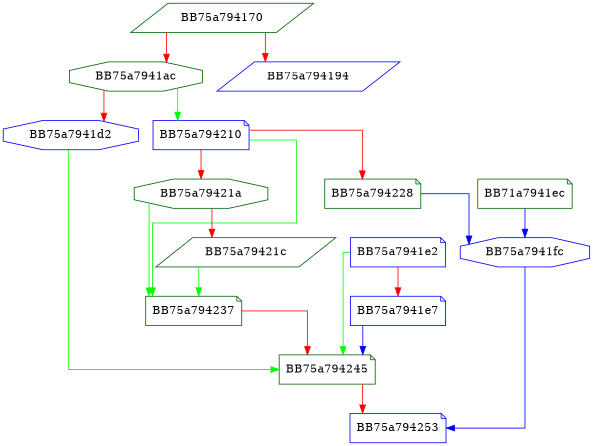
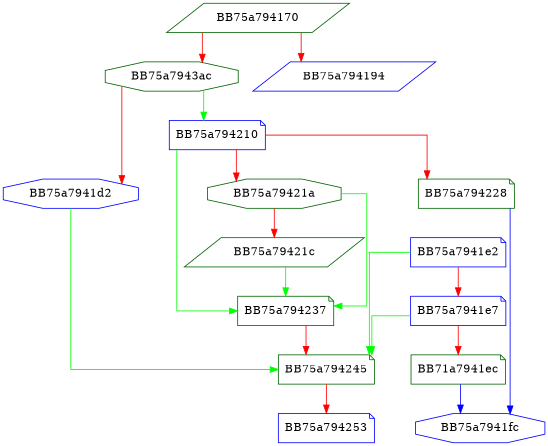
(136, 77) -> (172, 77)
(363, 336) -> (376, 316)
none -> (458, 336)
(525, 383) -> none
